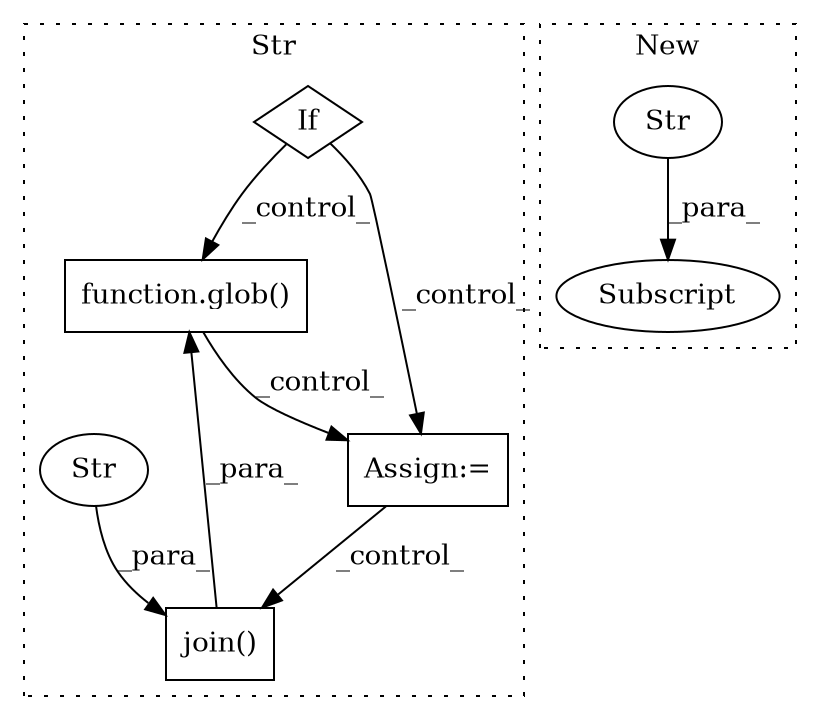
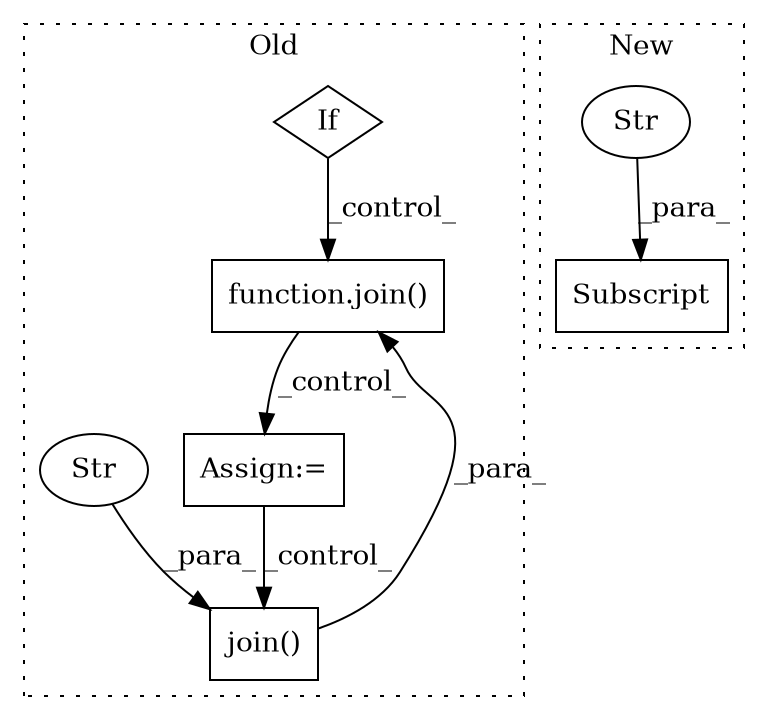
(274, 47) -> (274, 47)
(387, 272) -> none
(186, 296) -> (328, 296)
(668, 296) -> (642, 296)
